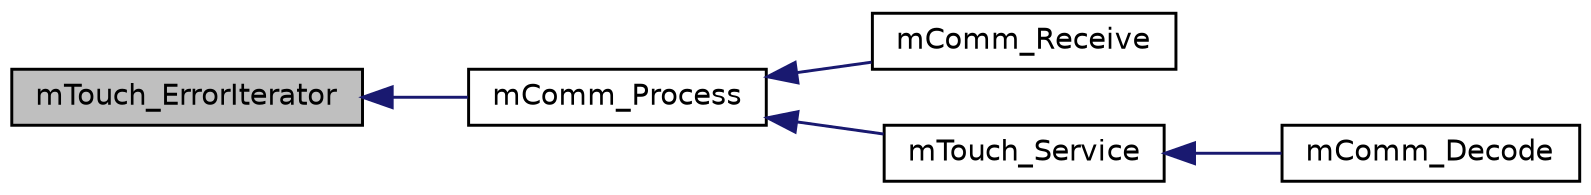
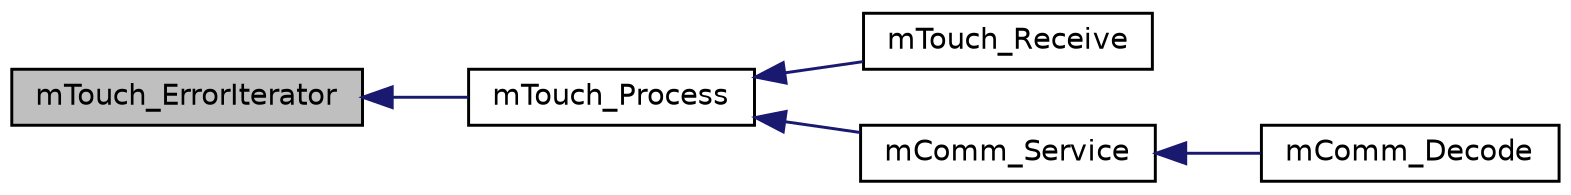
(1024, 41) -> (1008, 41)
(617, 97) -> (612, 97)
(1024, 153) -> (1008, 153)
